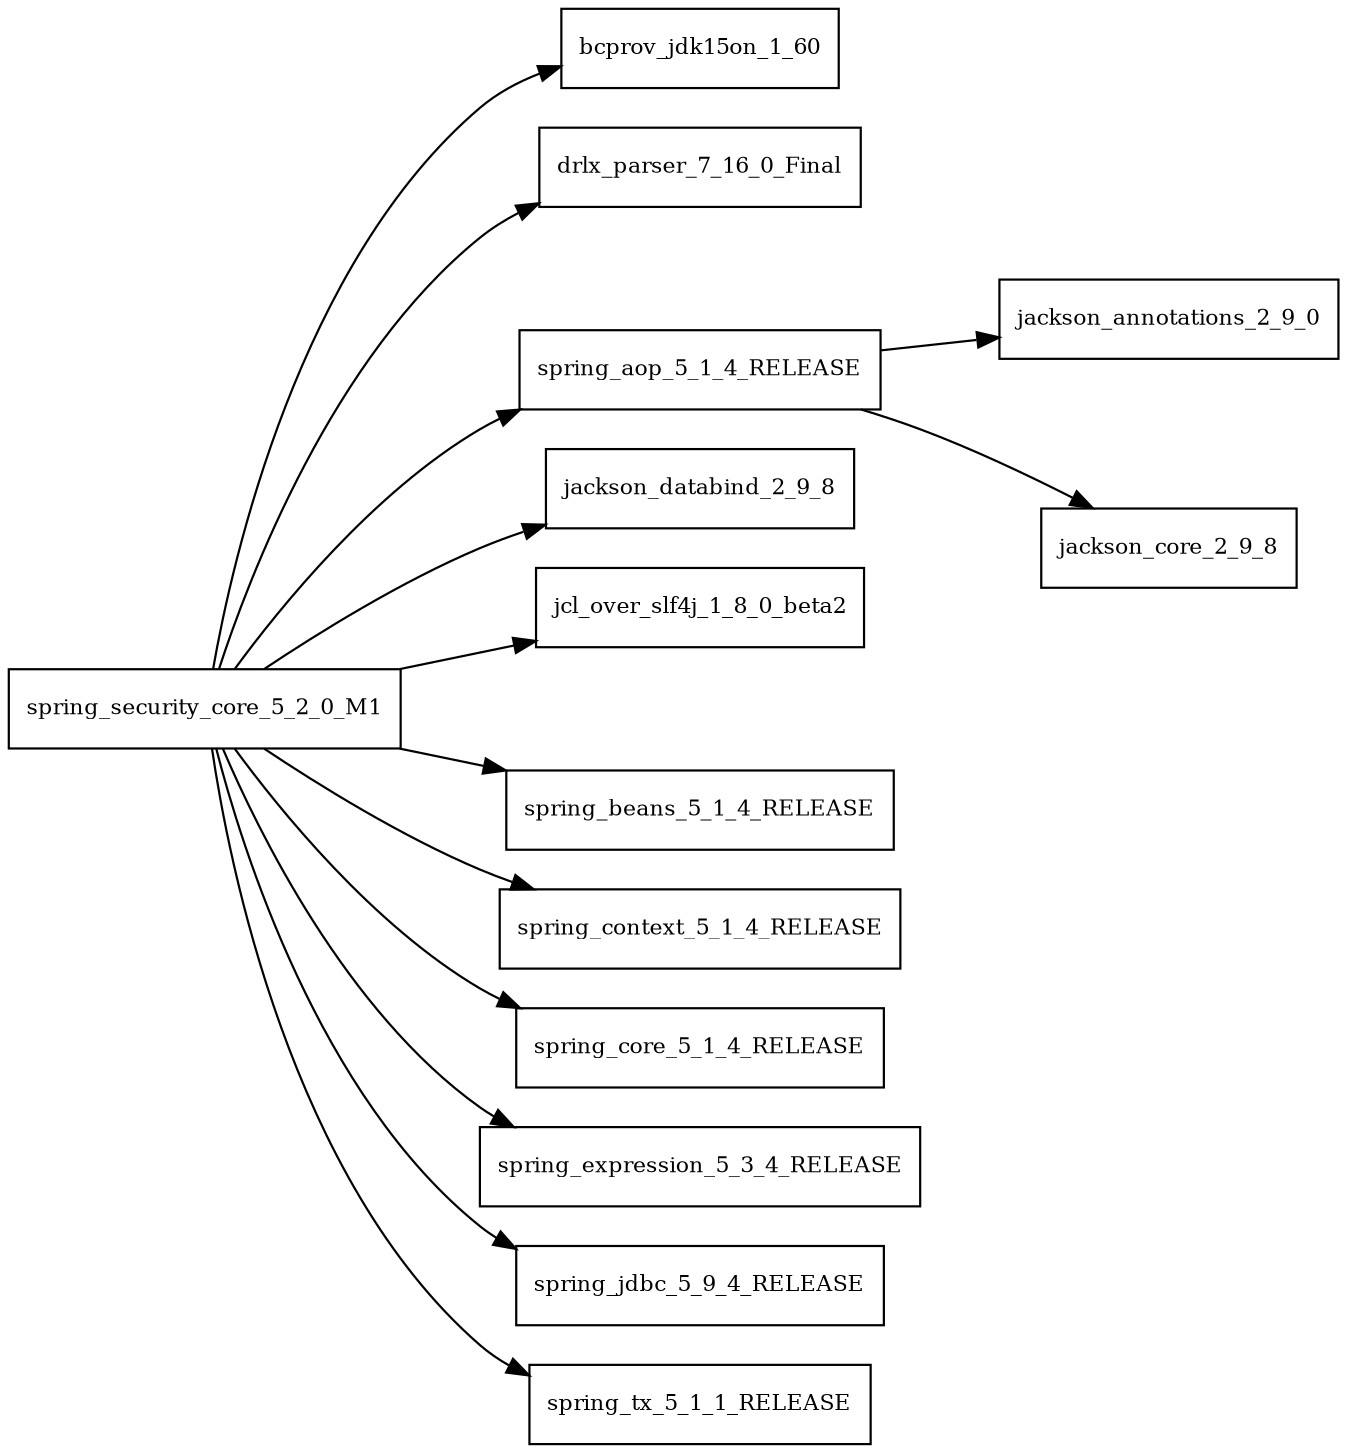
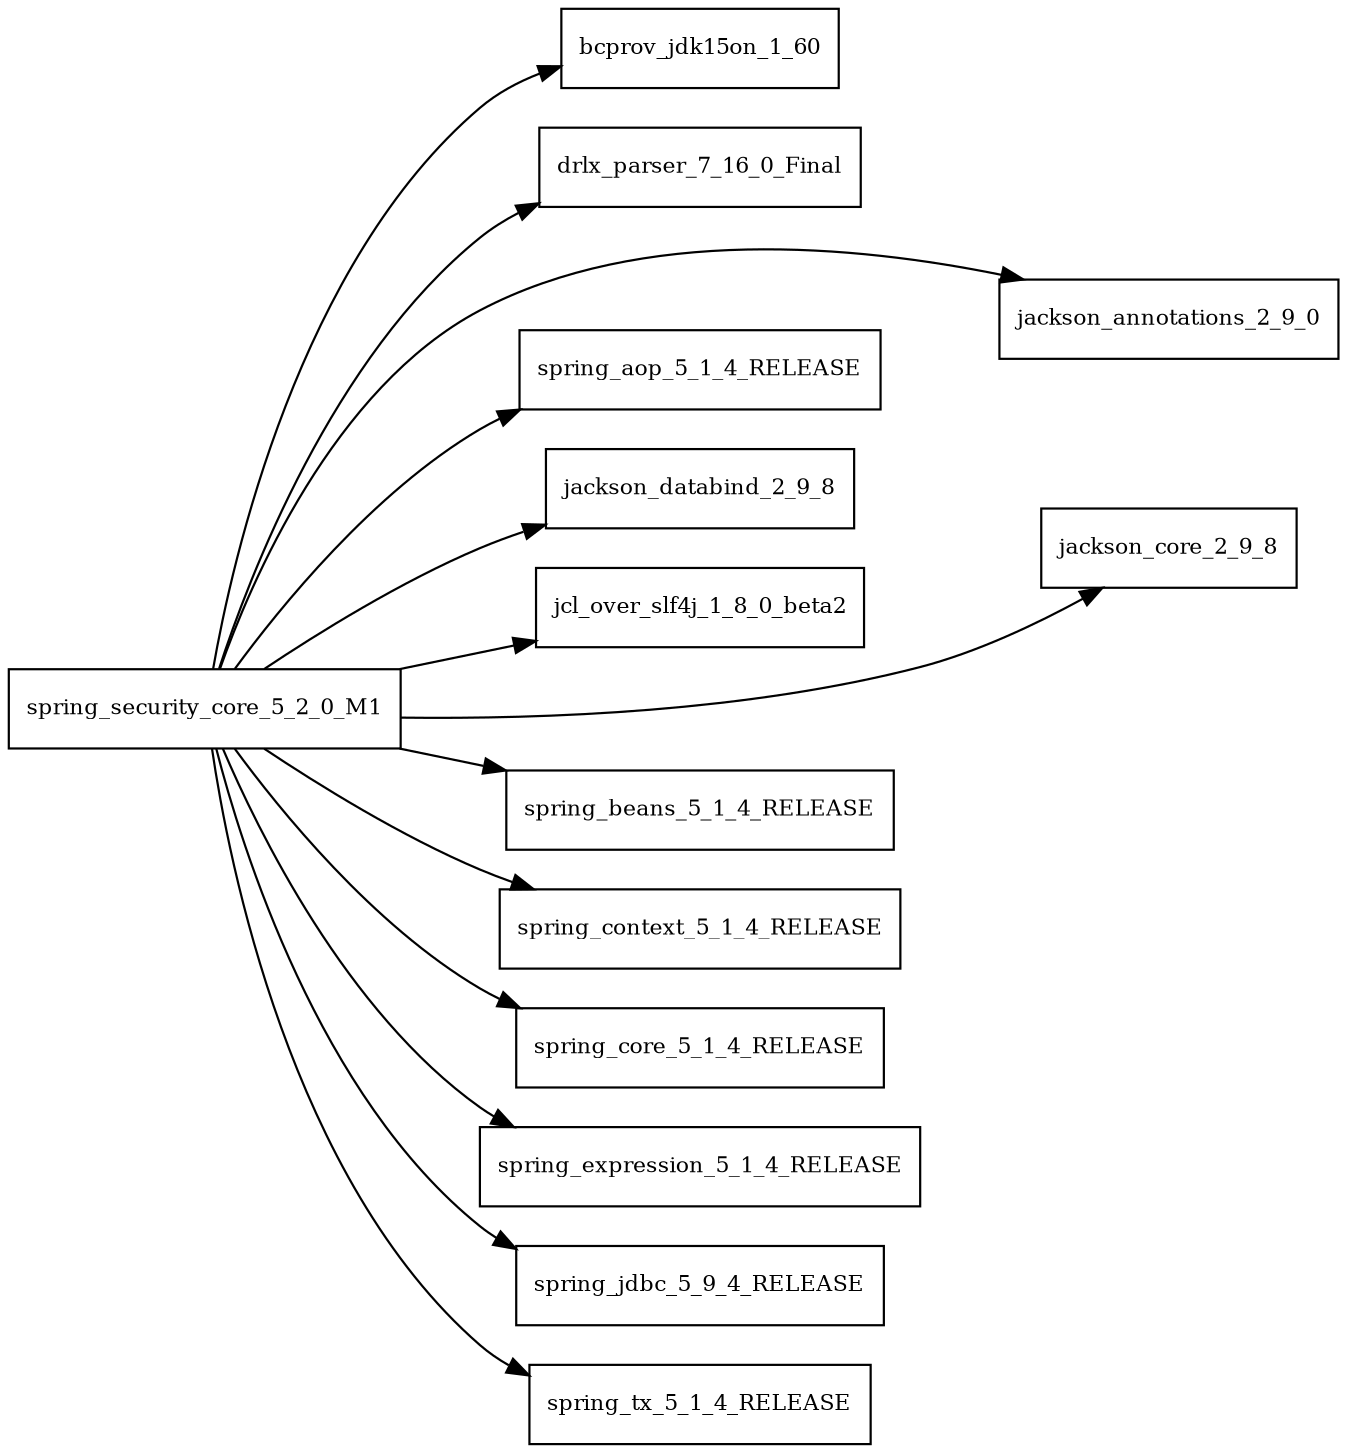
(929, 345) -> (517, 294)
(969, 449) -> (750, 699)
(700, 1167) -> (700, 1167)
(700, 1404) -> (700, 1404)
